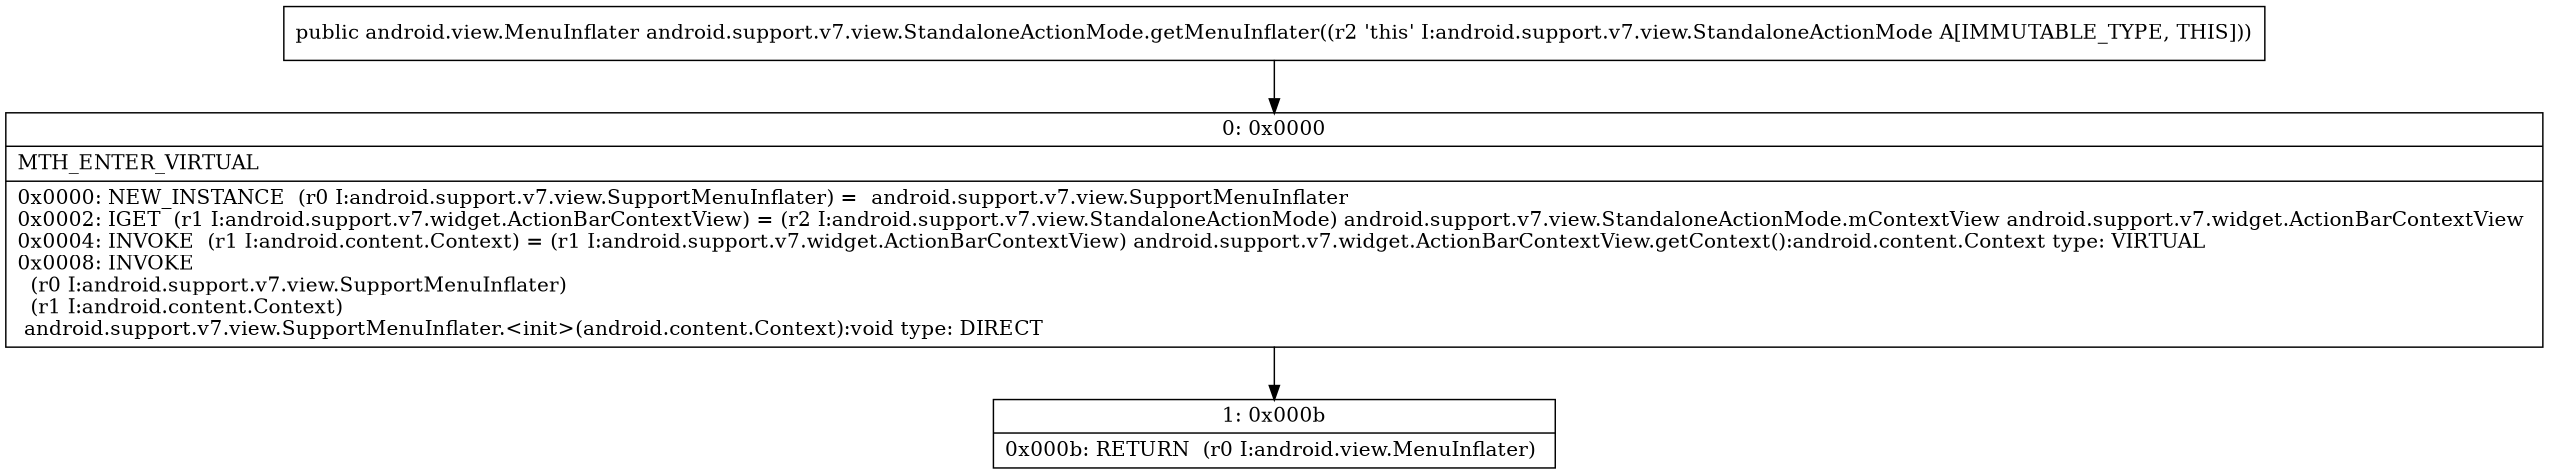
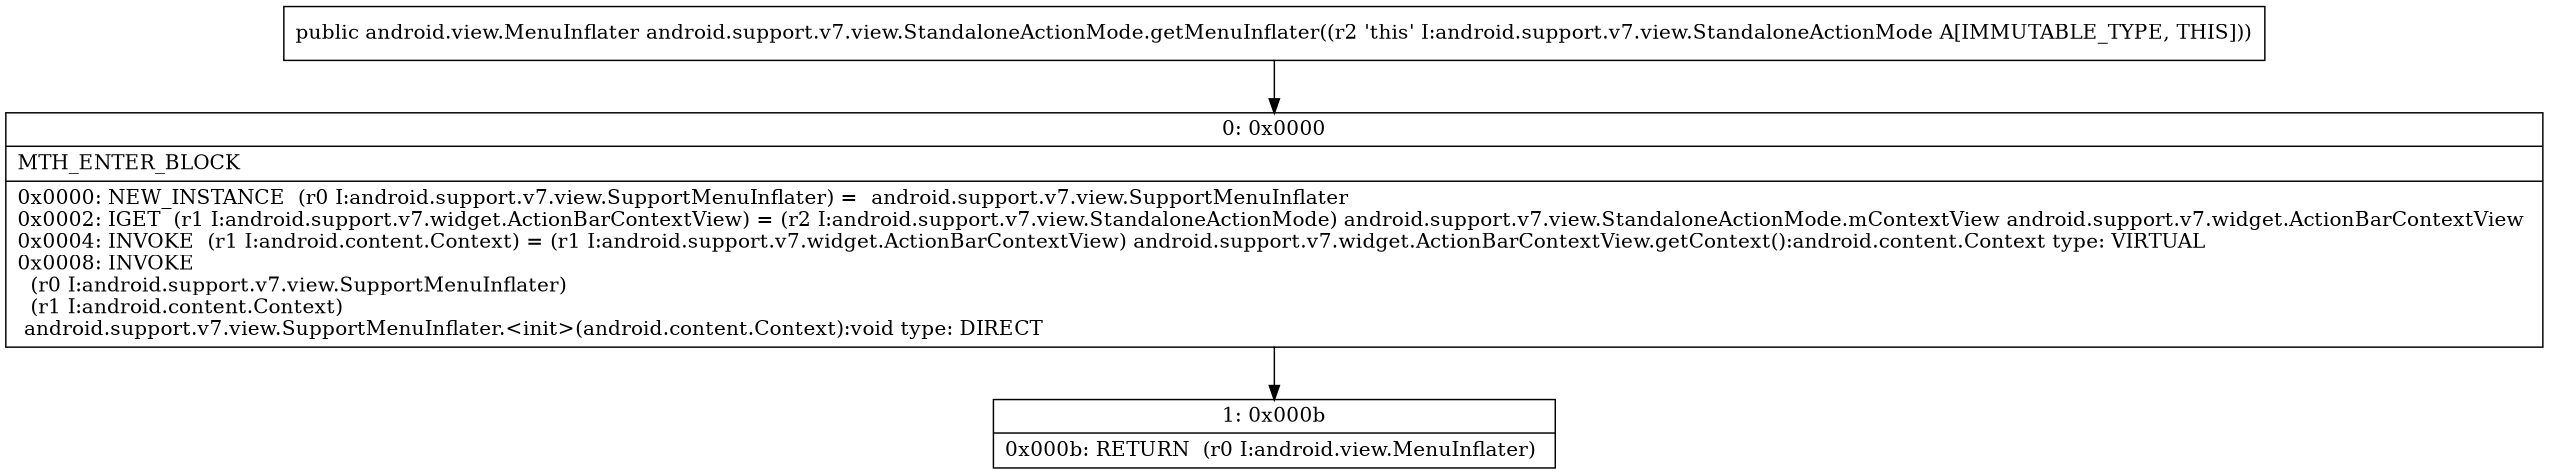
(138, 163) -> (130, 163)
